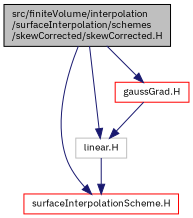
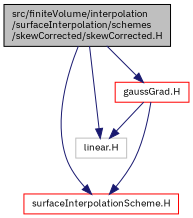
(101, 171) -> (140, 147)
